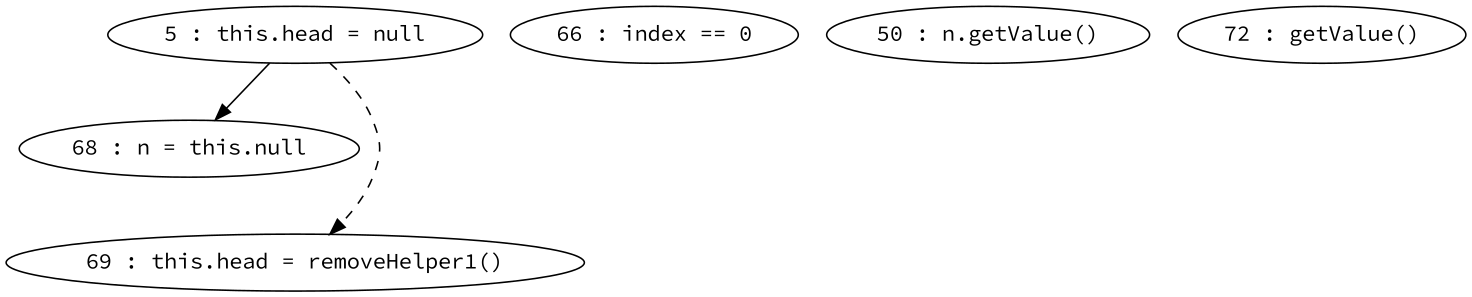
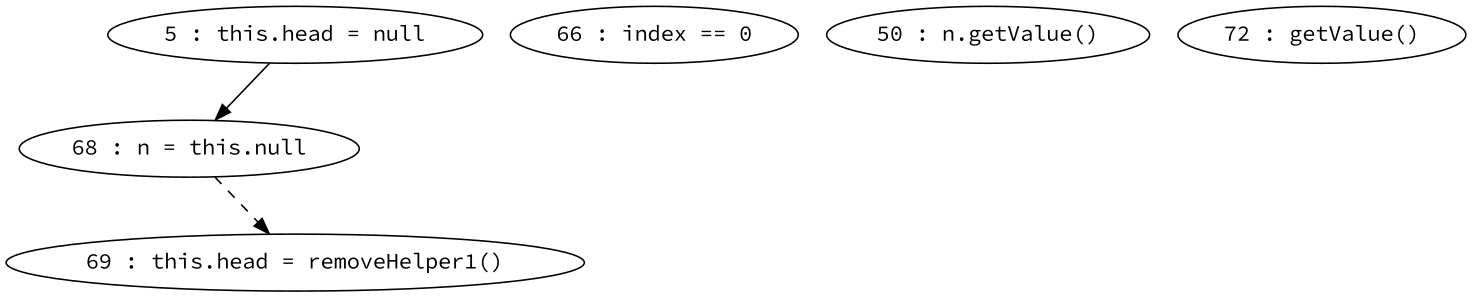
(379, 141) -> (237, 200)
